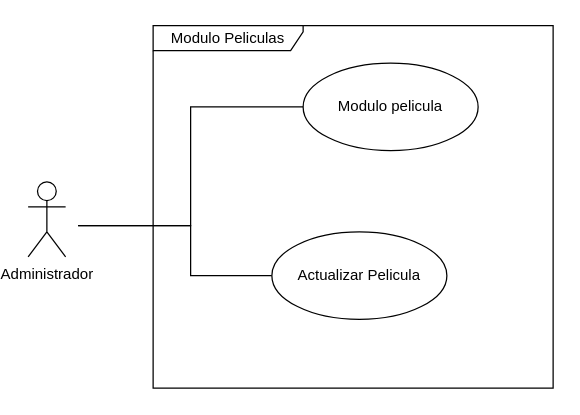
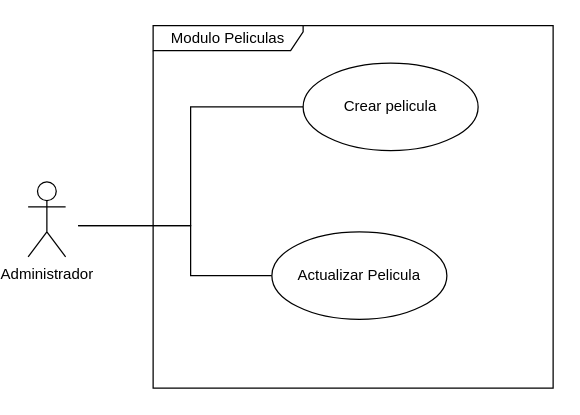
(391, 107) -> (391, 107)
